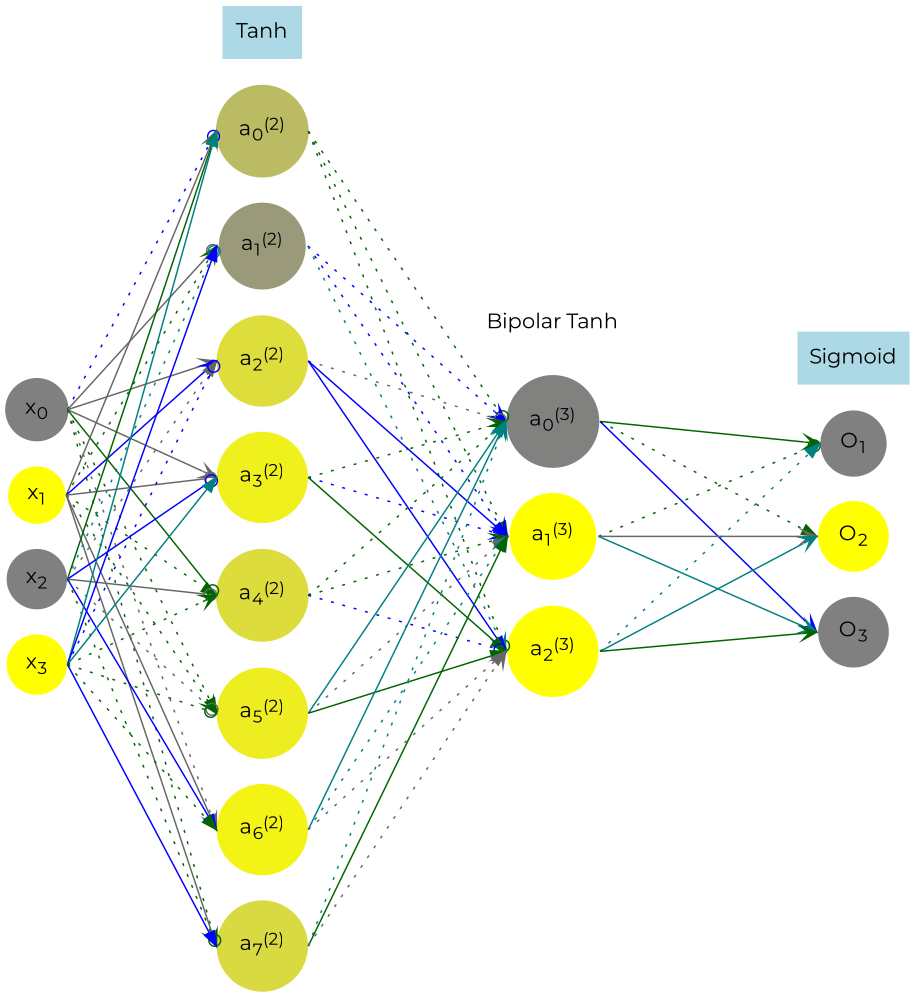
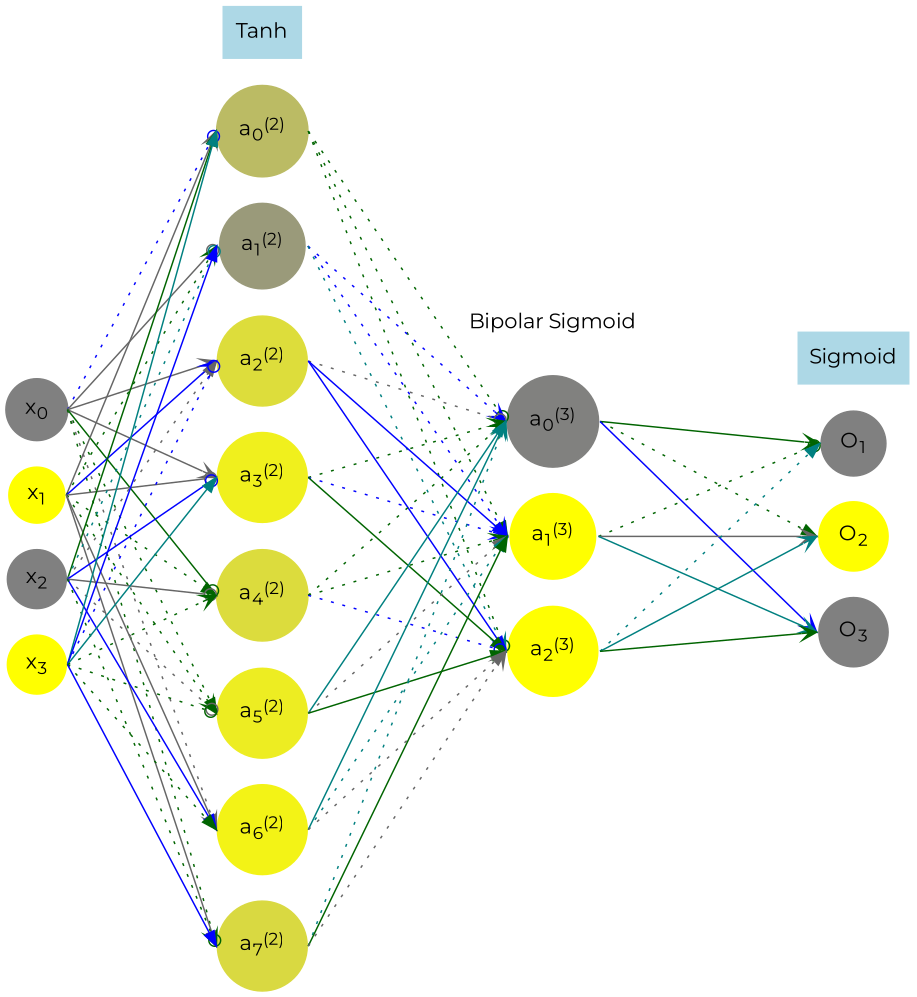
(553, 323) -> (553, 323)
